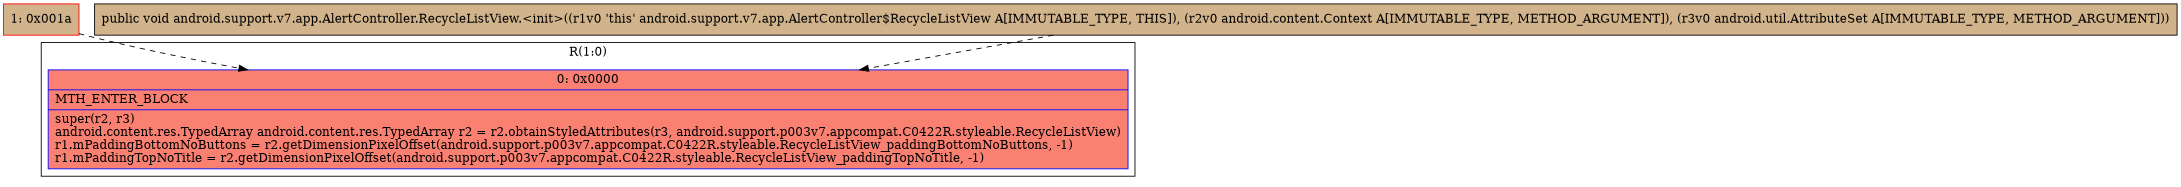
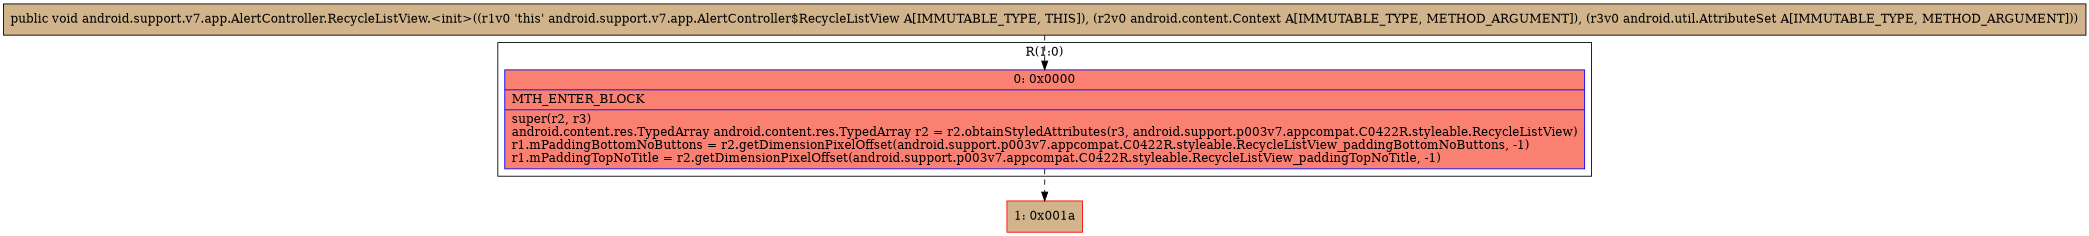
(159, 52) -> (1045, 182)
